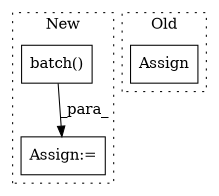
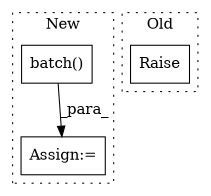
(164, 64) -> (160, 64)
